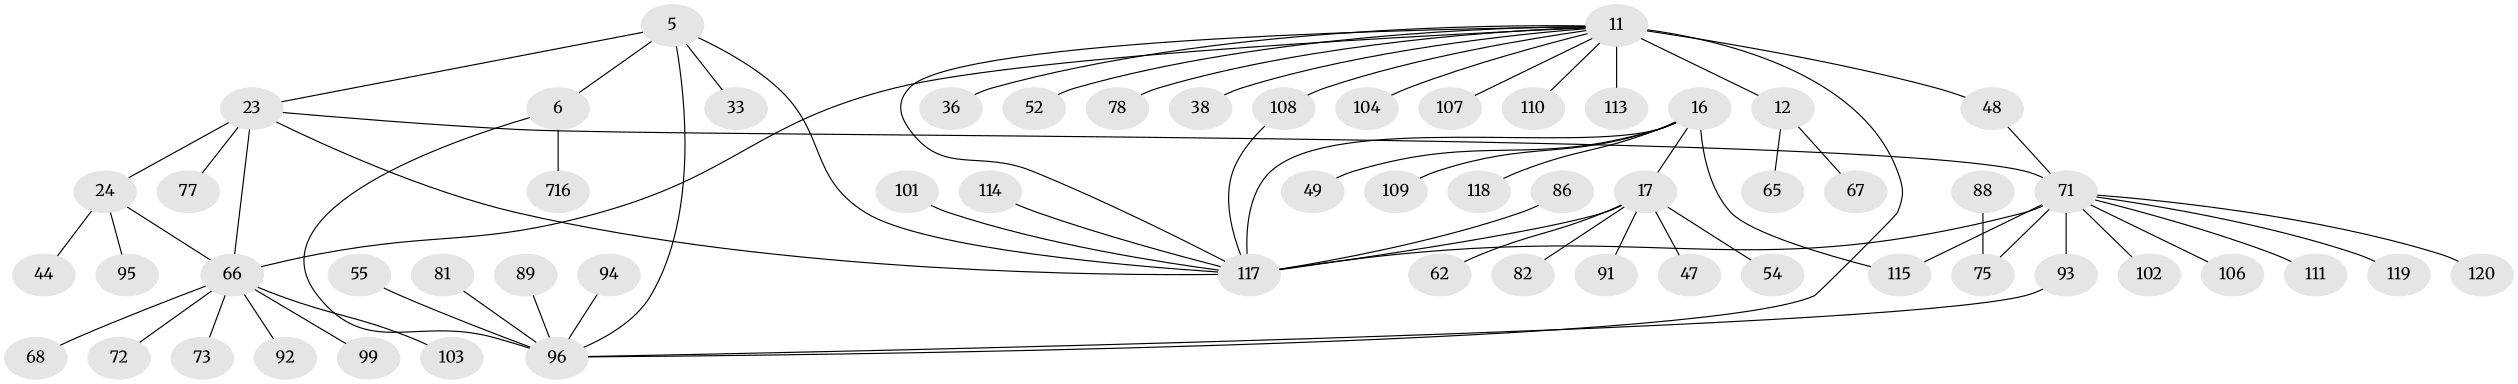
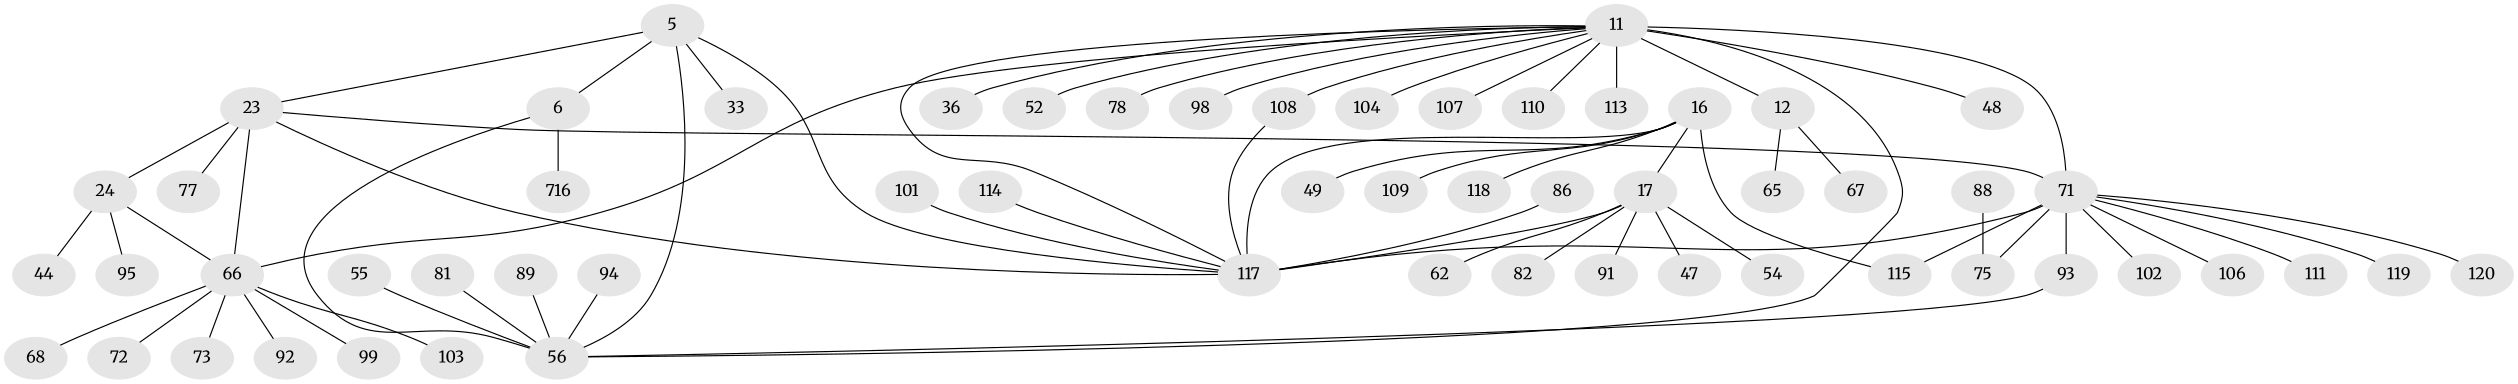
(1201, 109) -> (1201, 109)
(2029, 150) -> (1890, 45)
(557, 358) -> (557, 358)
